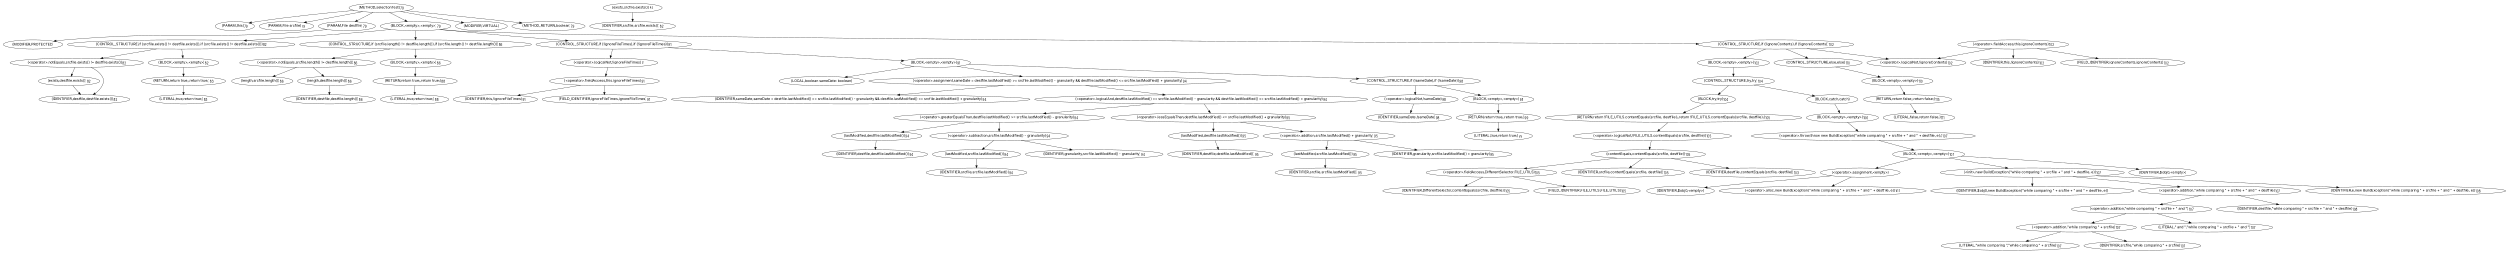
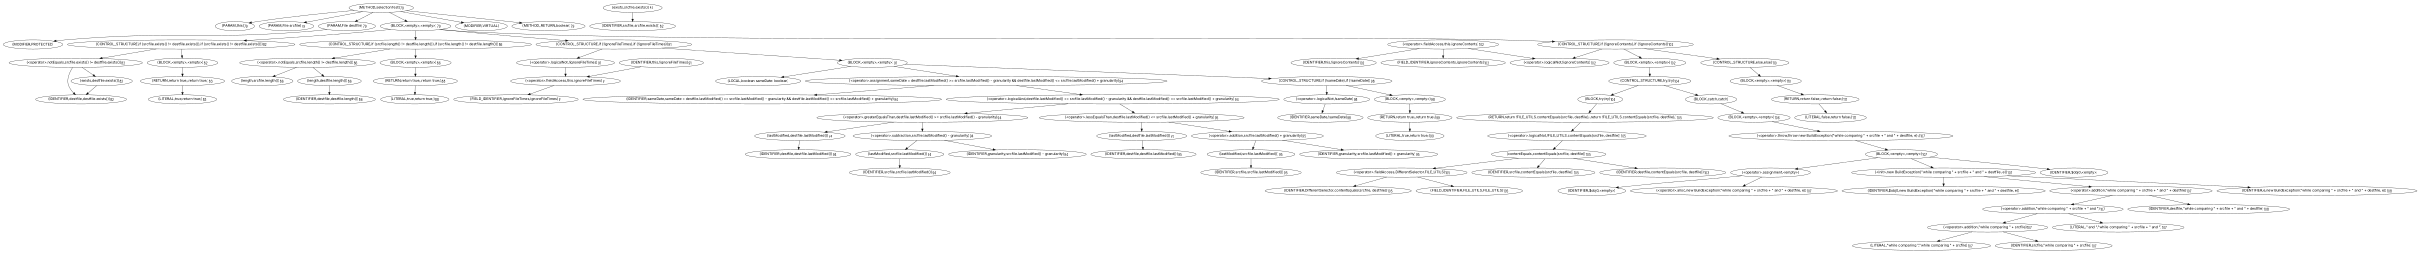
(643, 62) -> (600, 62)
(550, 90) -> (615, 72)
(1937, 99) -> (1845, 99)
